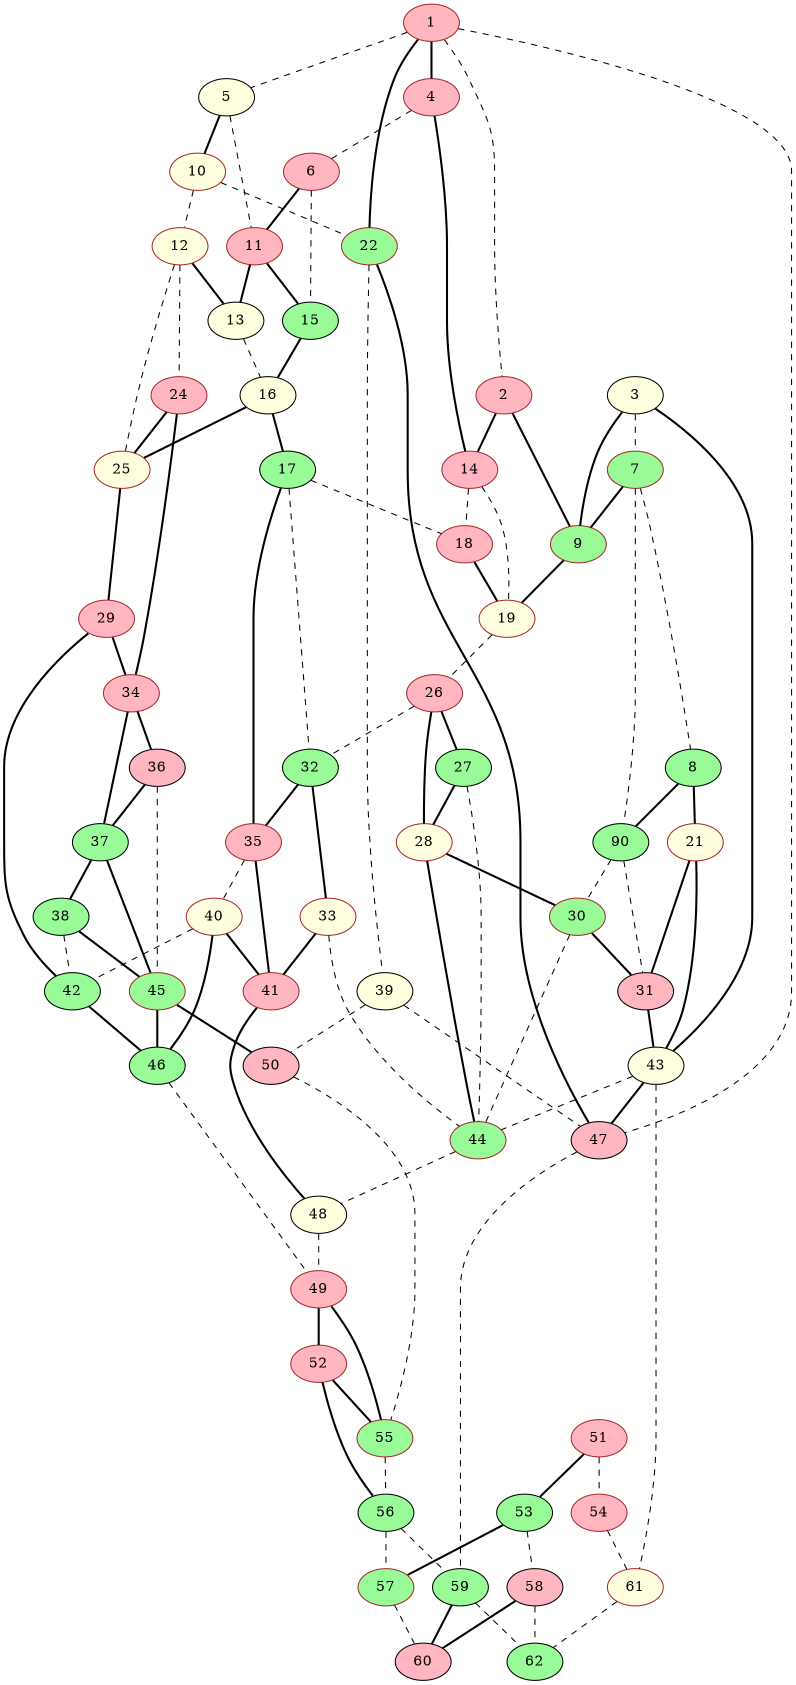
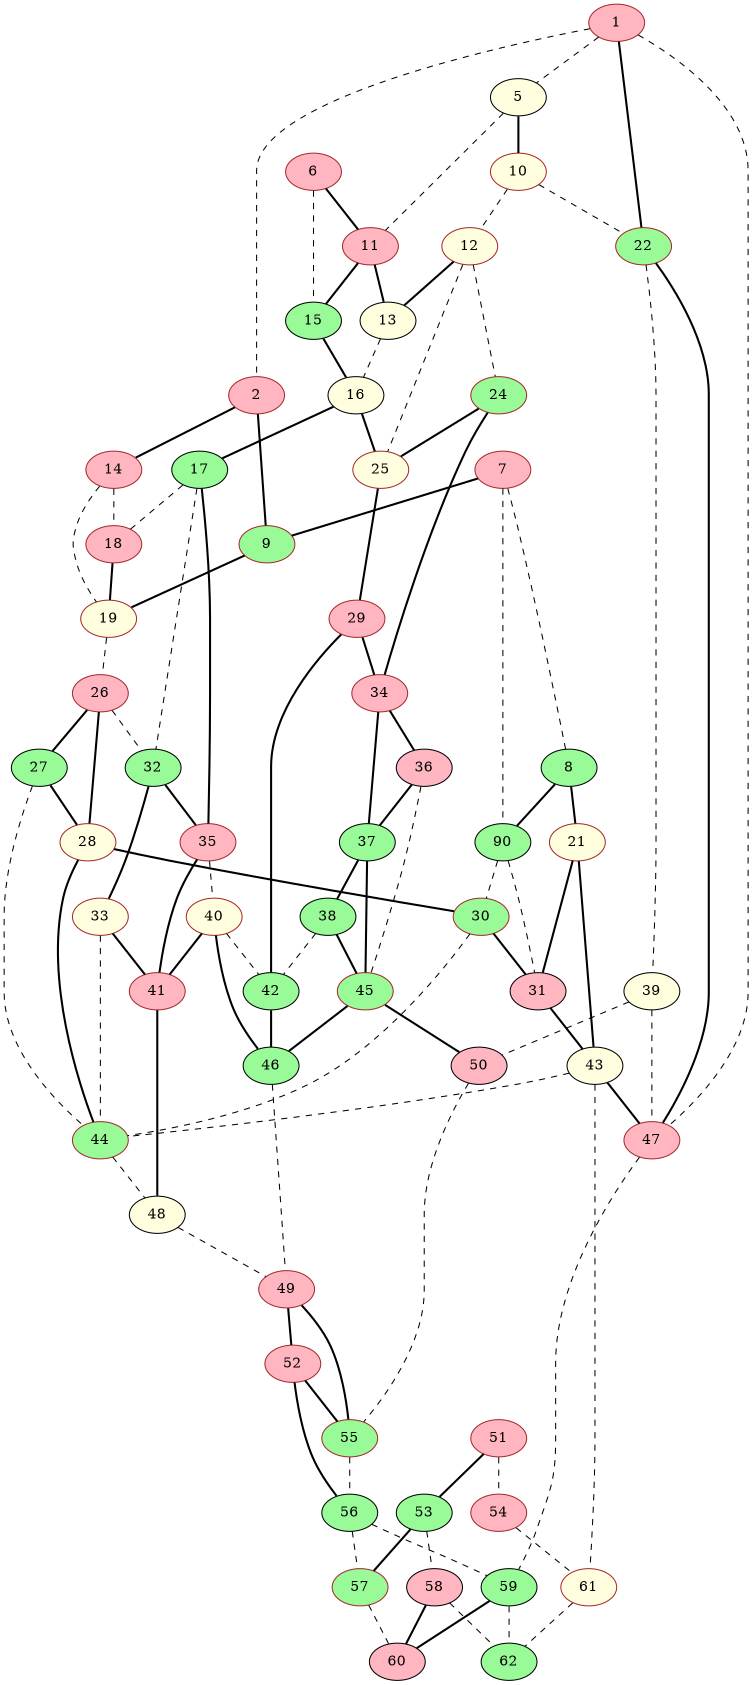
(431, 97) -> none
(179, 395) -> (499, 395)
(635, 395) -> none
(635, 470) -> (503, 470)
(599, 1140) -> (652, 1140)
